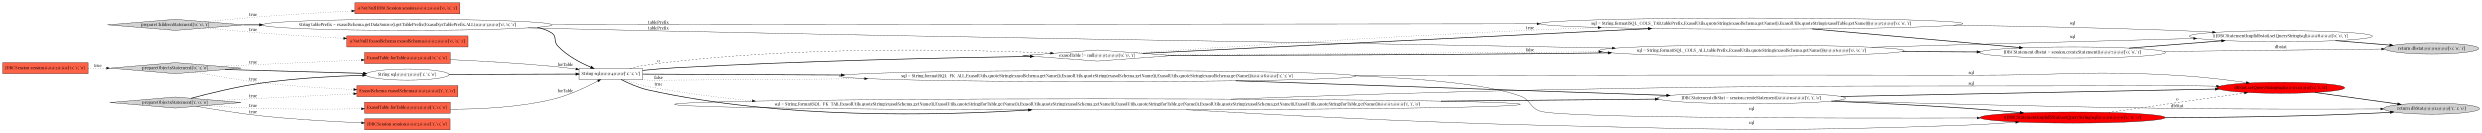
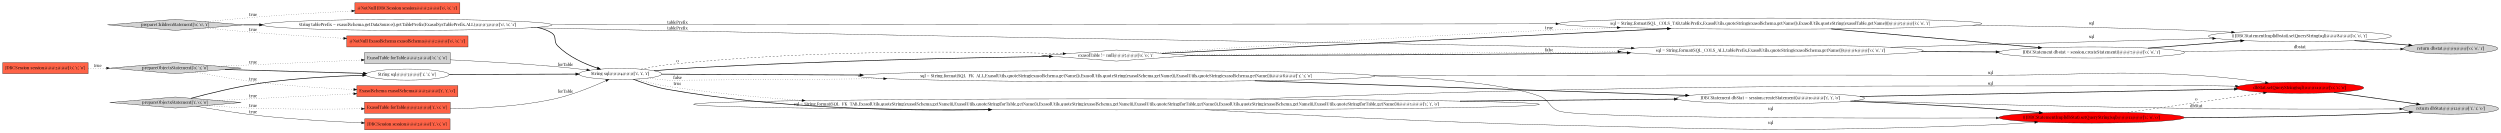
(407, 58) -> (407, 58)
(611, 74) -> (620, 74)
